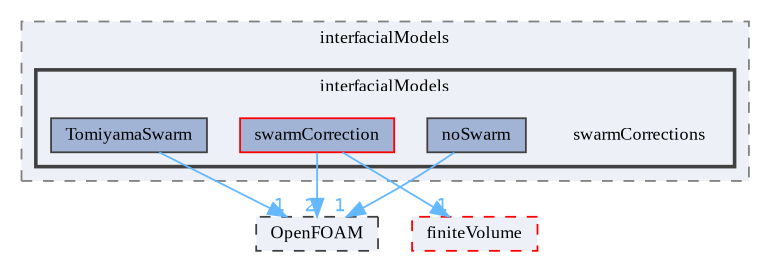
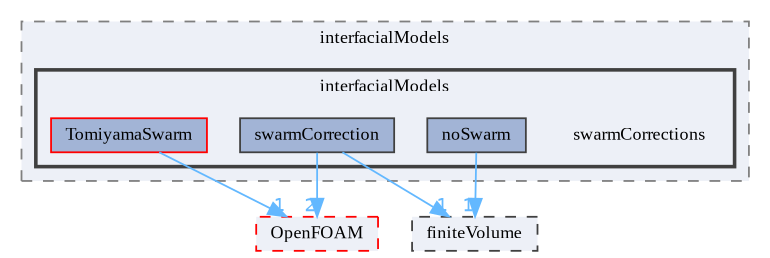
(129, 135) -> (129, 135)
(317, 135) -> (317, 135)
(389, 194) -> (476, 176)
(317, 234) -> (317, 234)
(475, 234) -> (475, 234)
